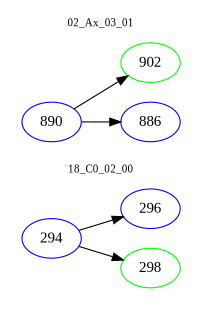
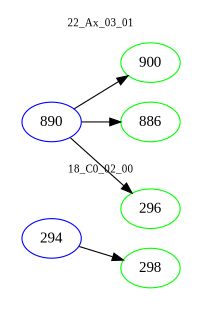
(101, 24) -> (101, 24)
(151, 63) -> (151, 63)
(151, 122) -> (151, 122)
(151, 209) -> (151, 209)
(96, 225) -> (102, 167)
